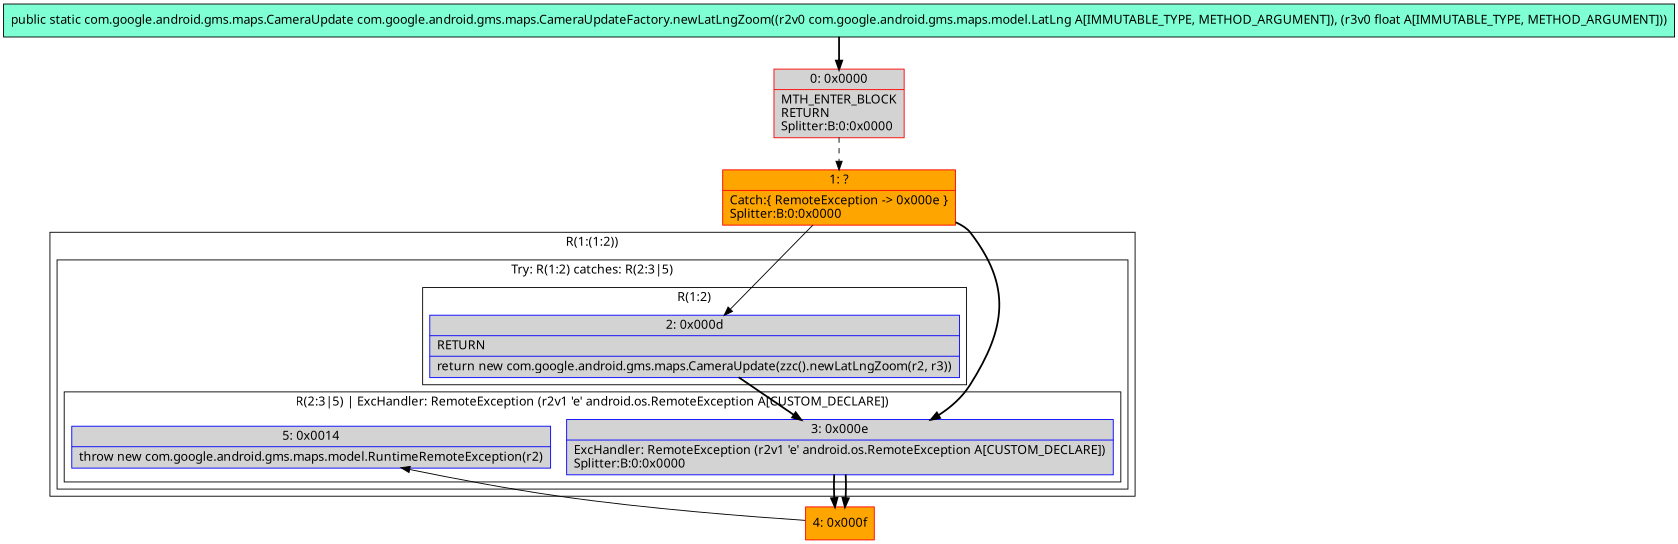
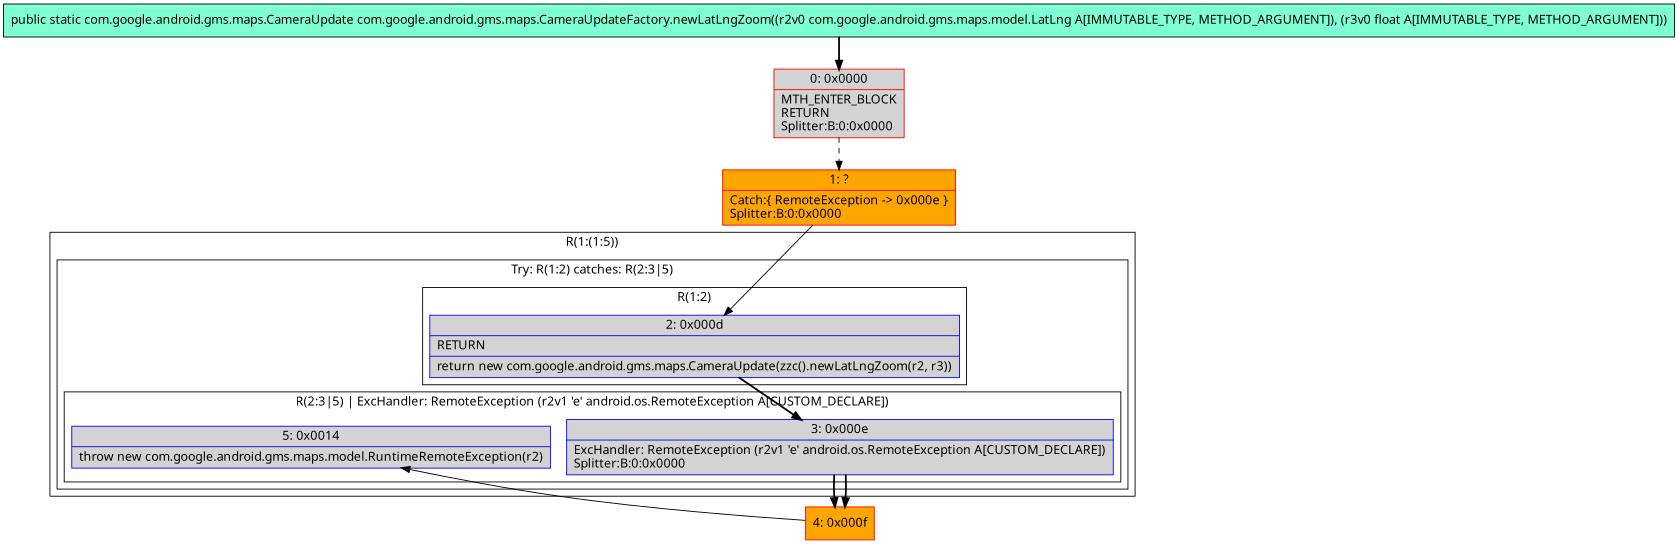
(593, 243) -> (593, 243)
(998, 321) -> none
